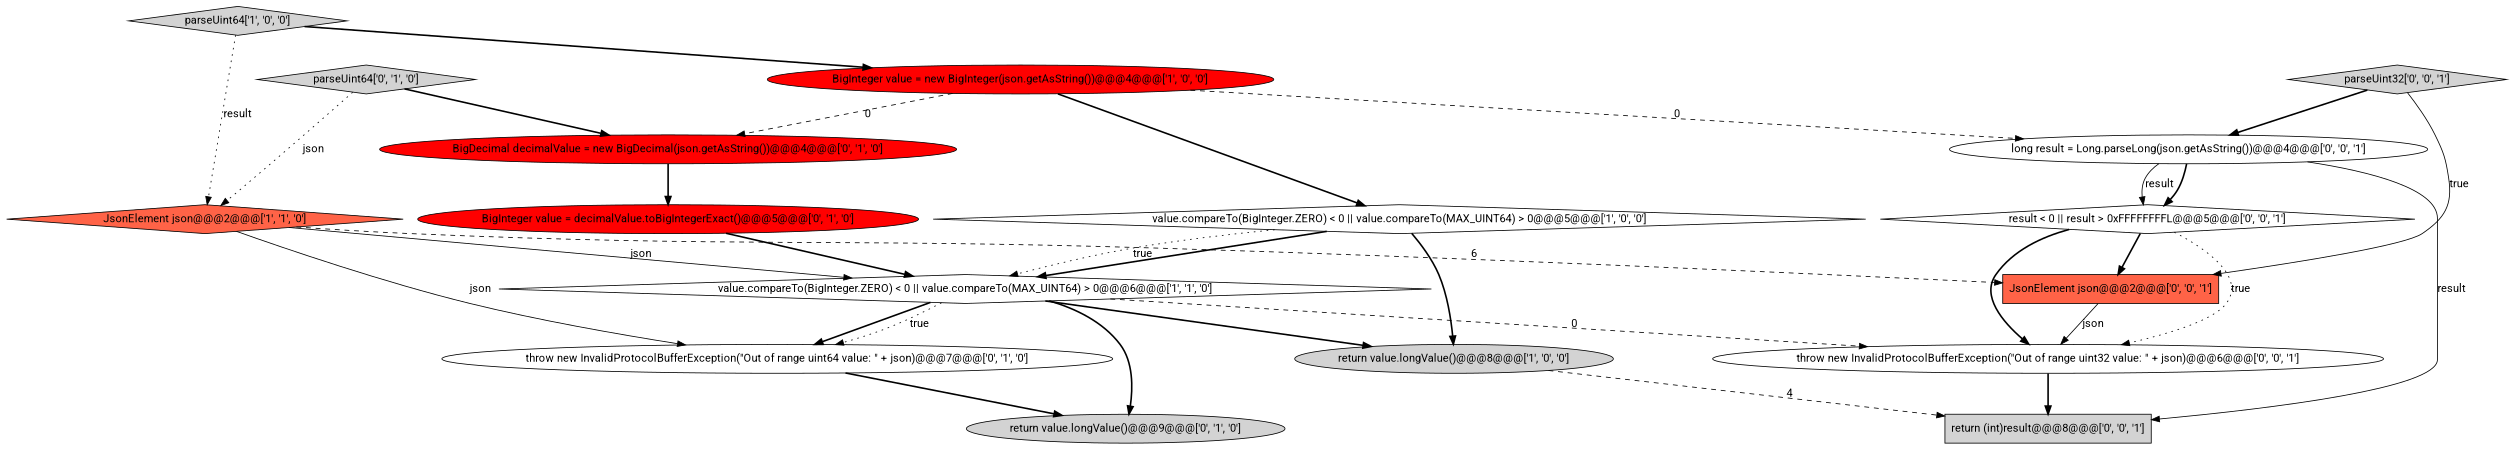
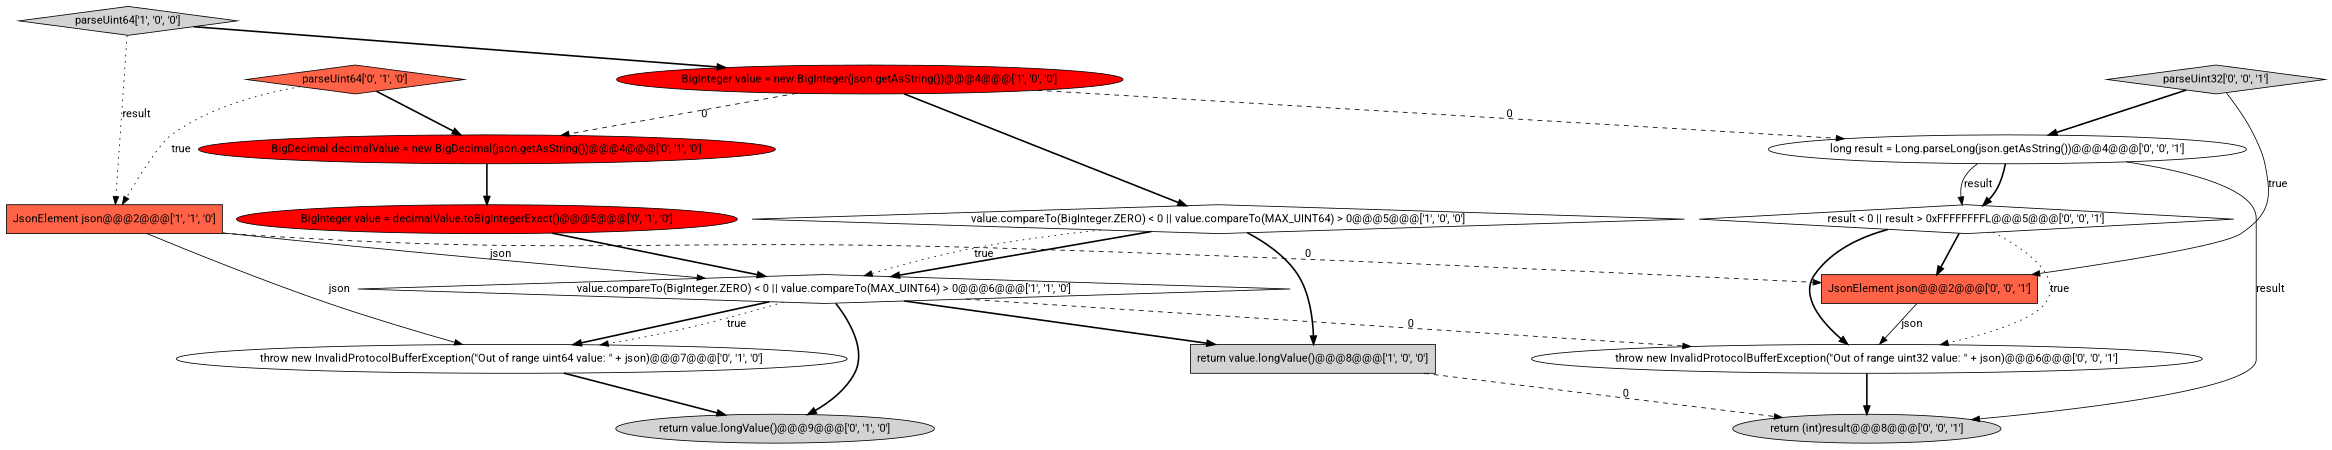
(366, 79) -> (355, 79)
(314, 149) -> (181, 149)
(205, 219) -> (114, 219)
(1474, 254) -> (1308, 254)
(1454, 359) -> (1313, 359)
(1790, 394) -> (1626, 394)
(2048, 429) -> (1867, 429)
